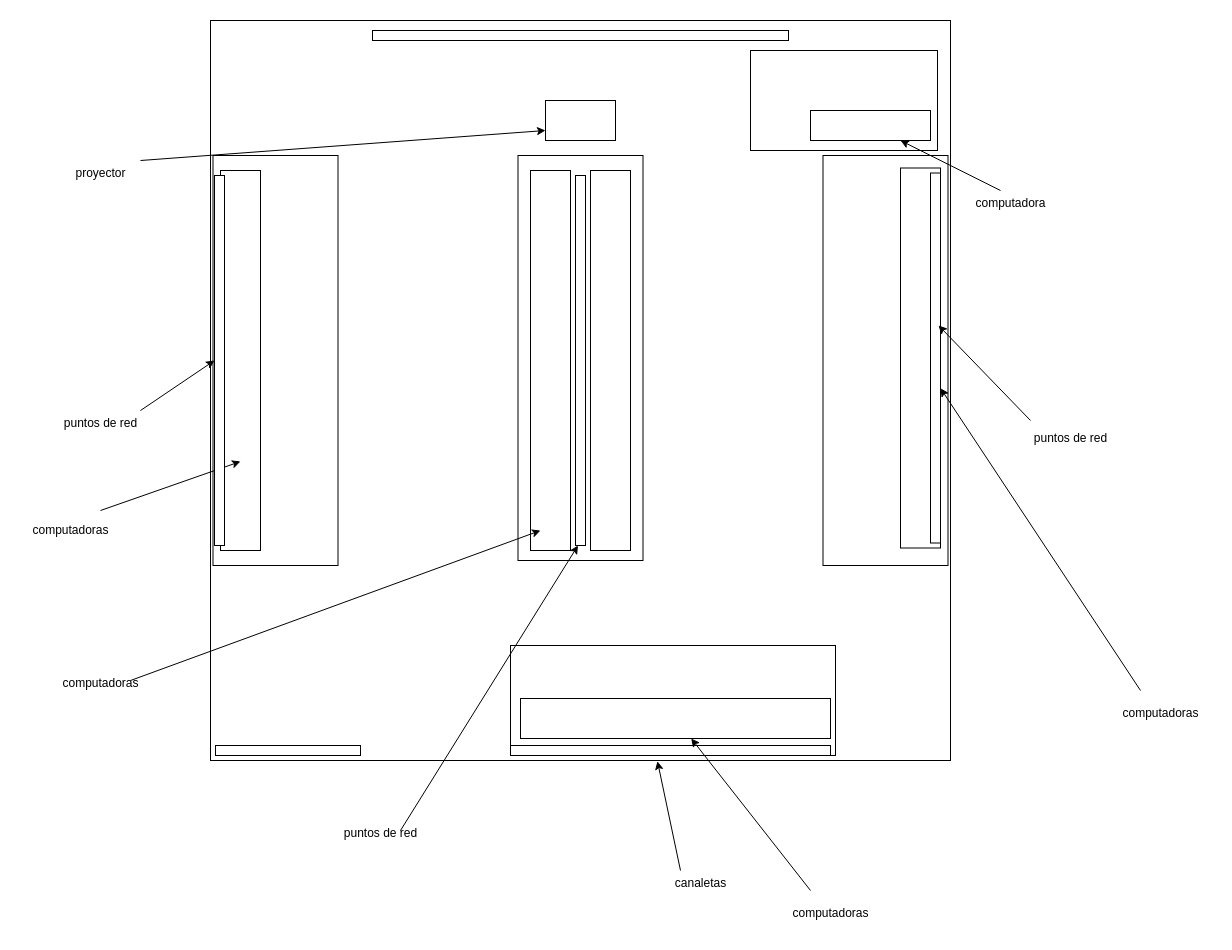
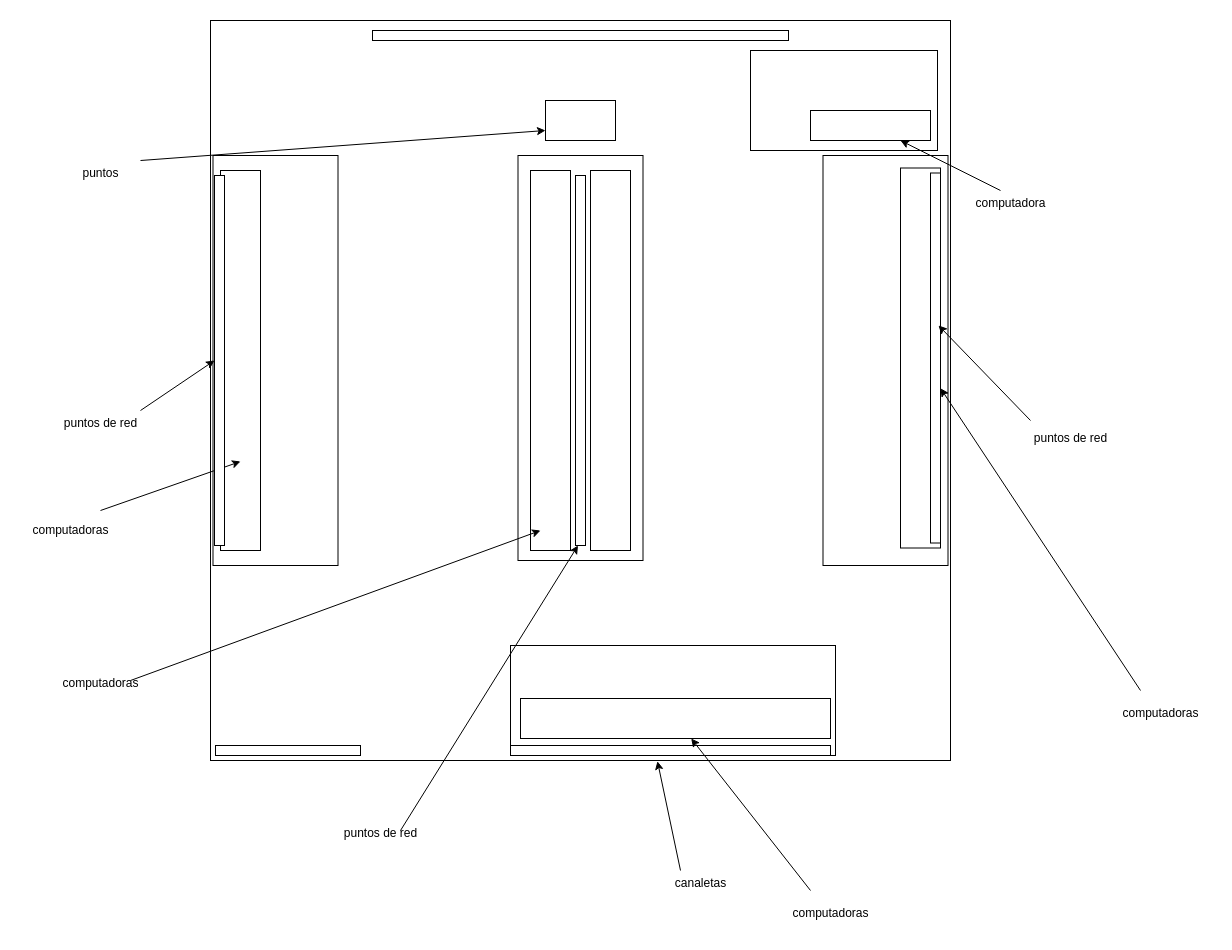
(101, 174) -> (101, 174)
